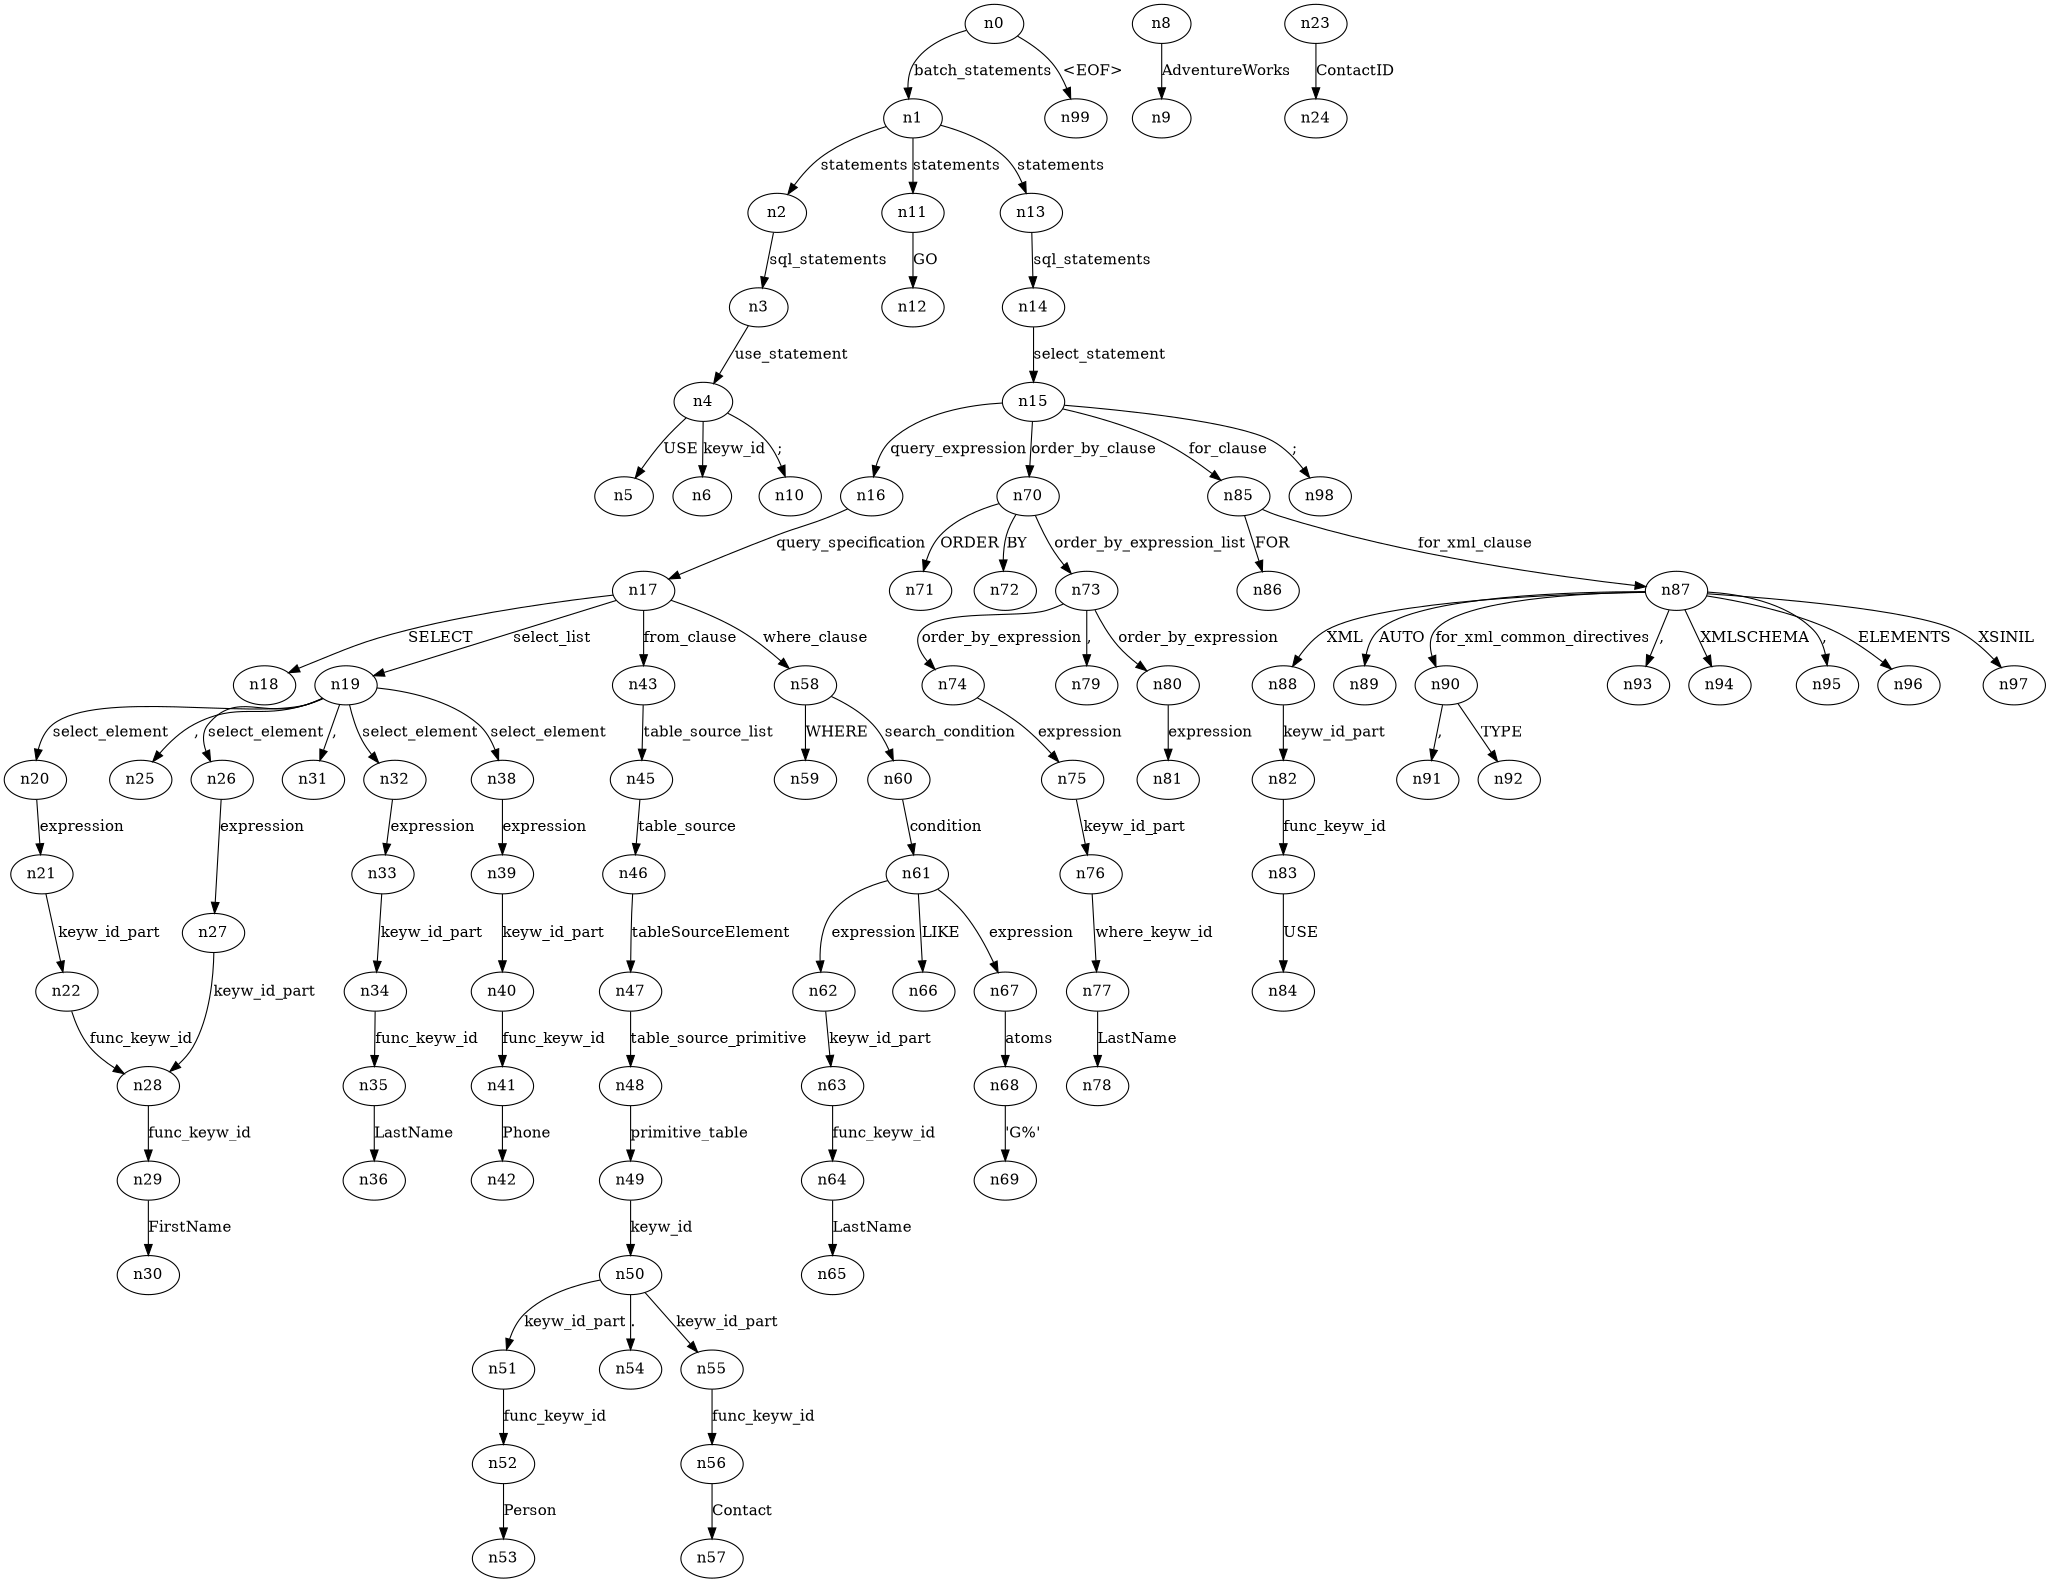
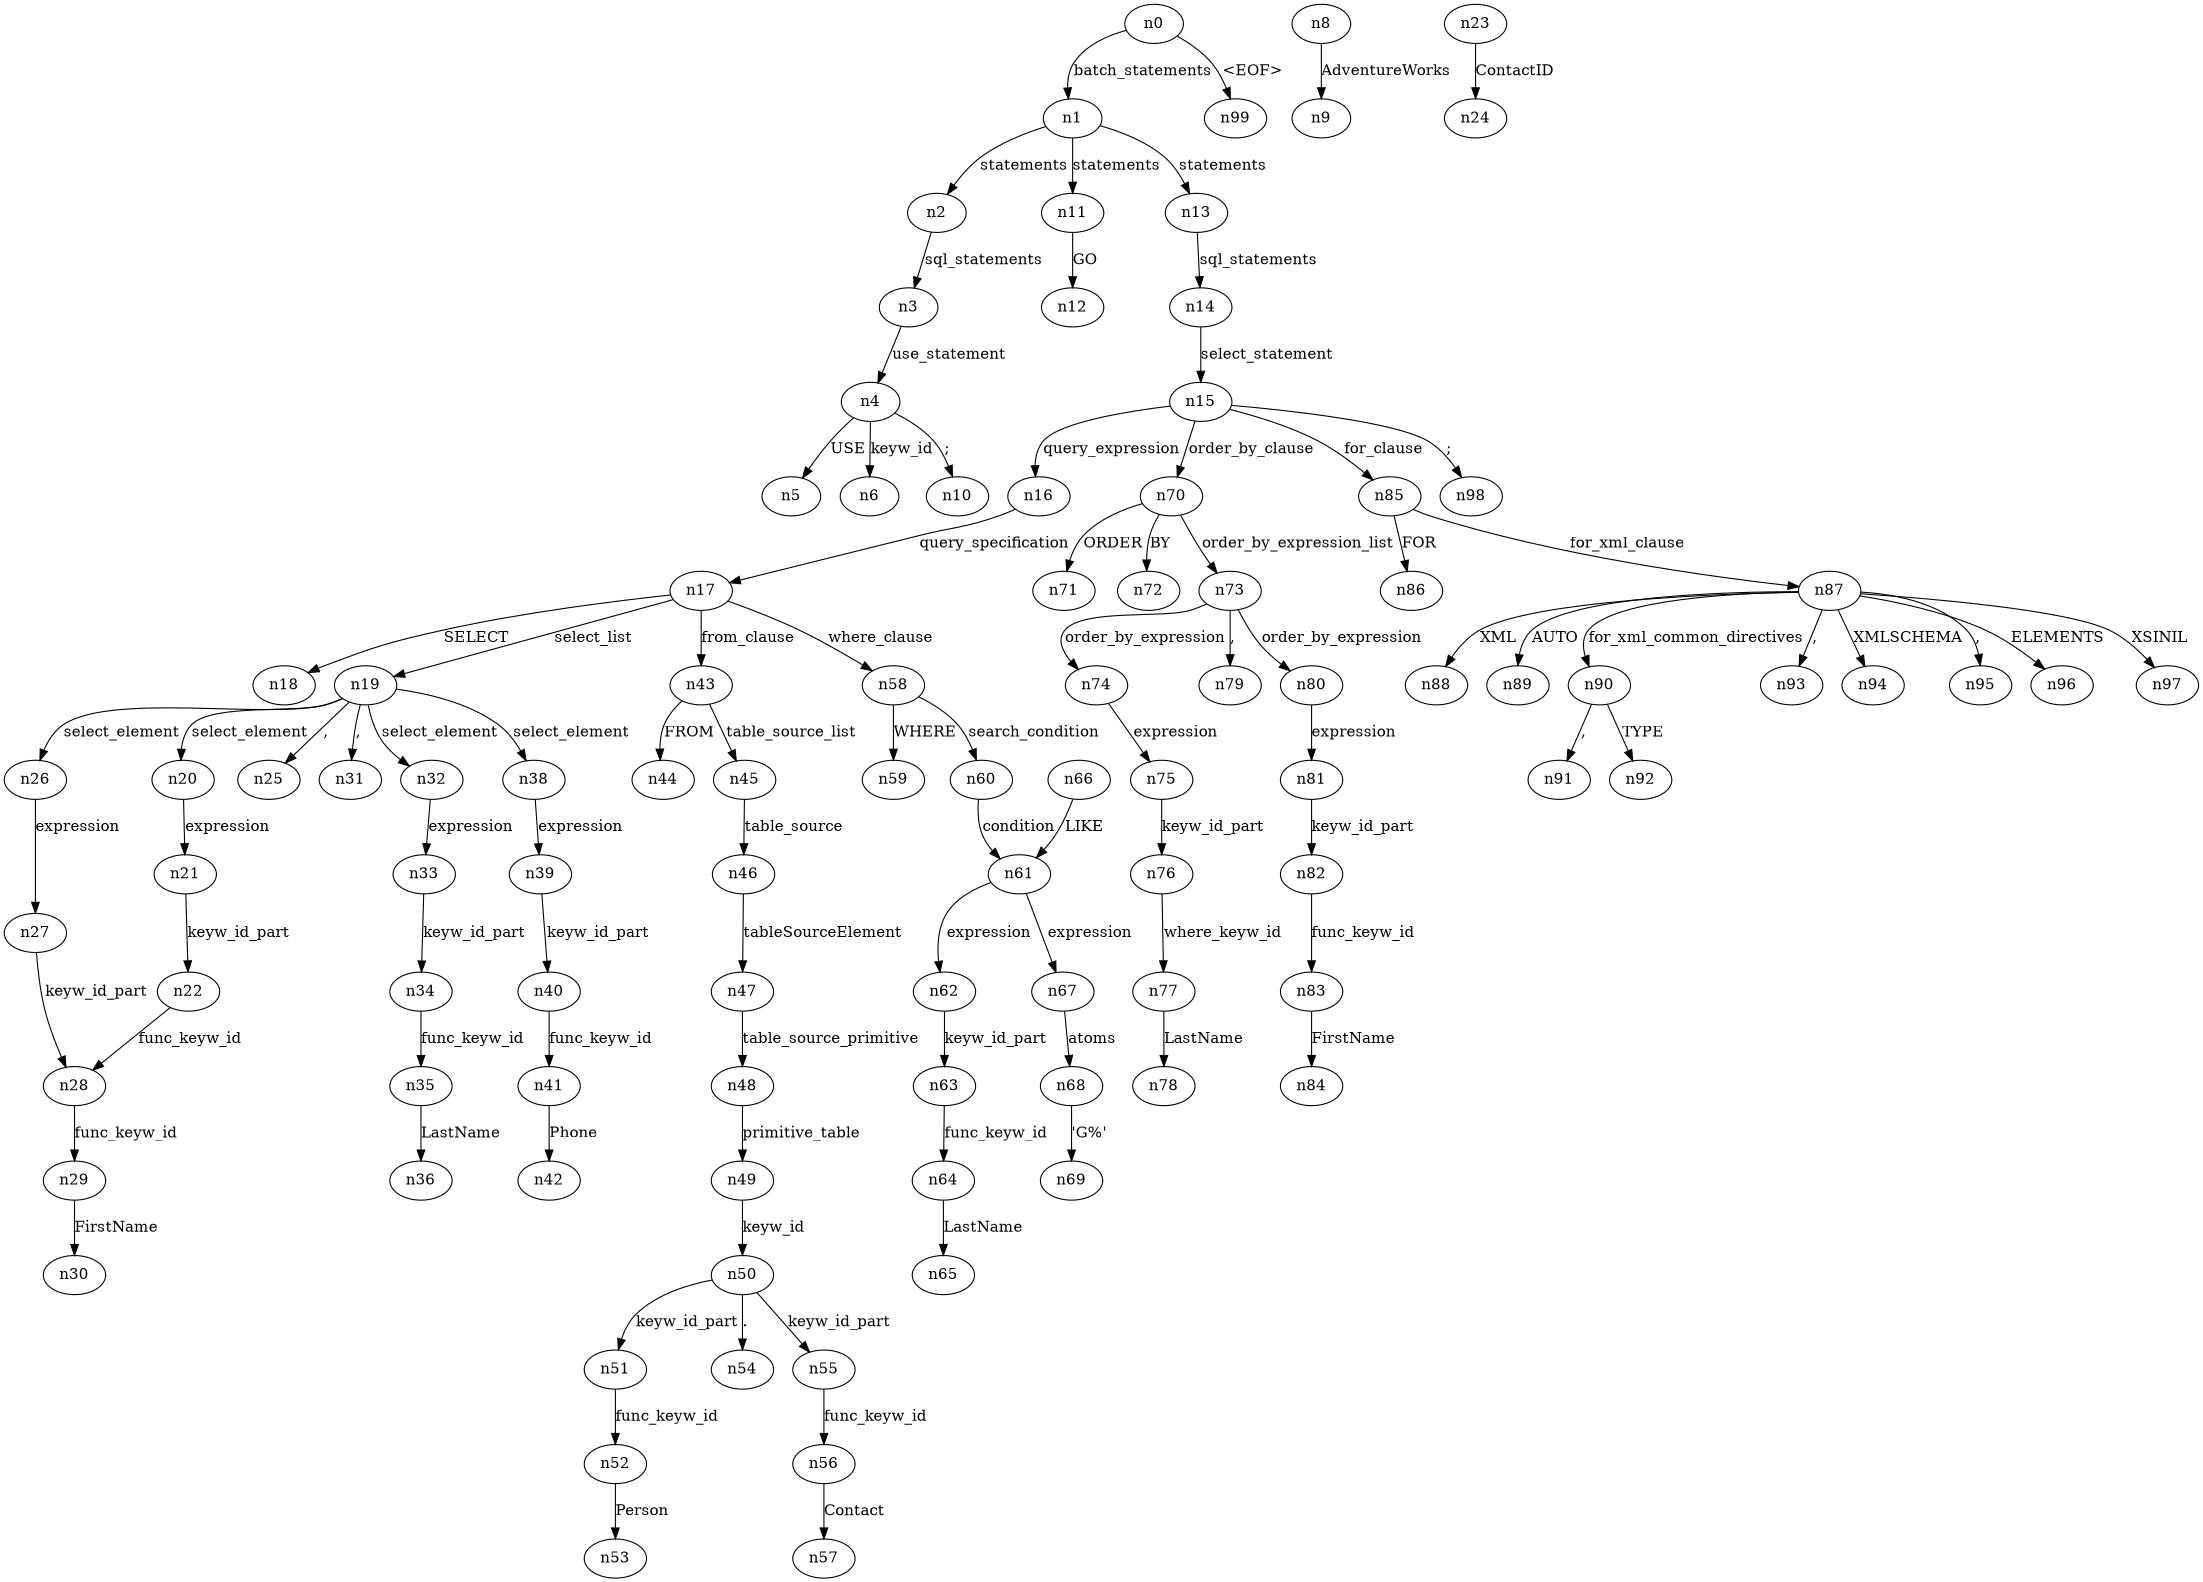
(1283, 727) -> (1312, 822)
none -> (663, 780)
(920, 927) -> (1061, 826)
(1301, 933) -> (1353, 1039)
